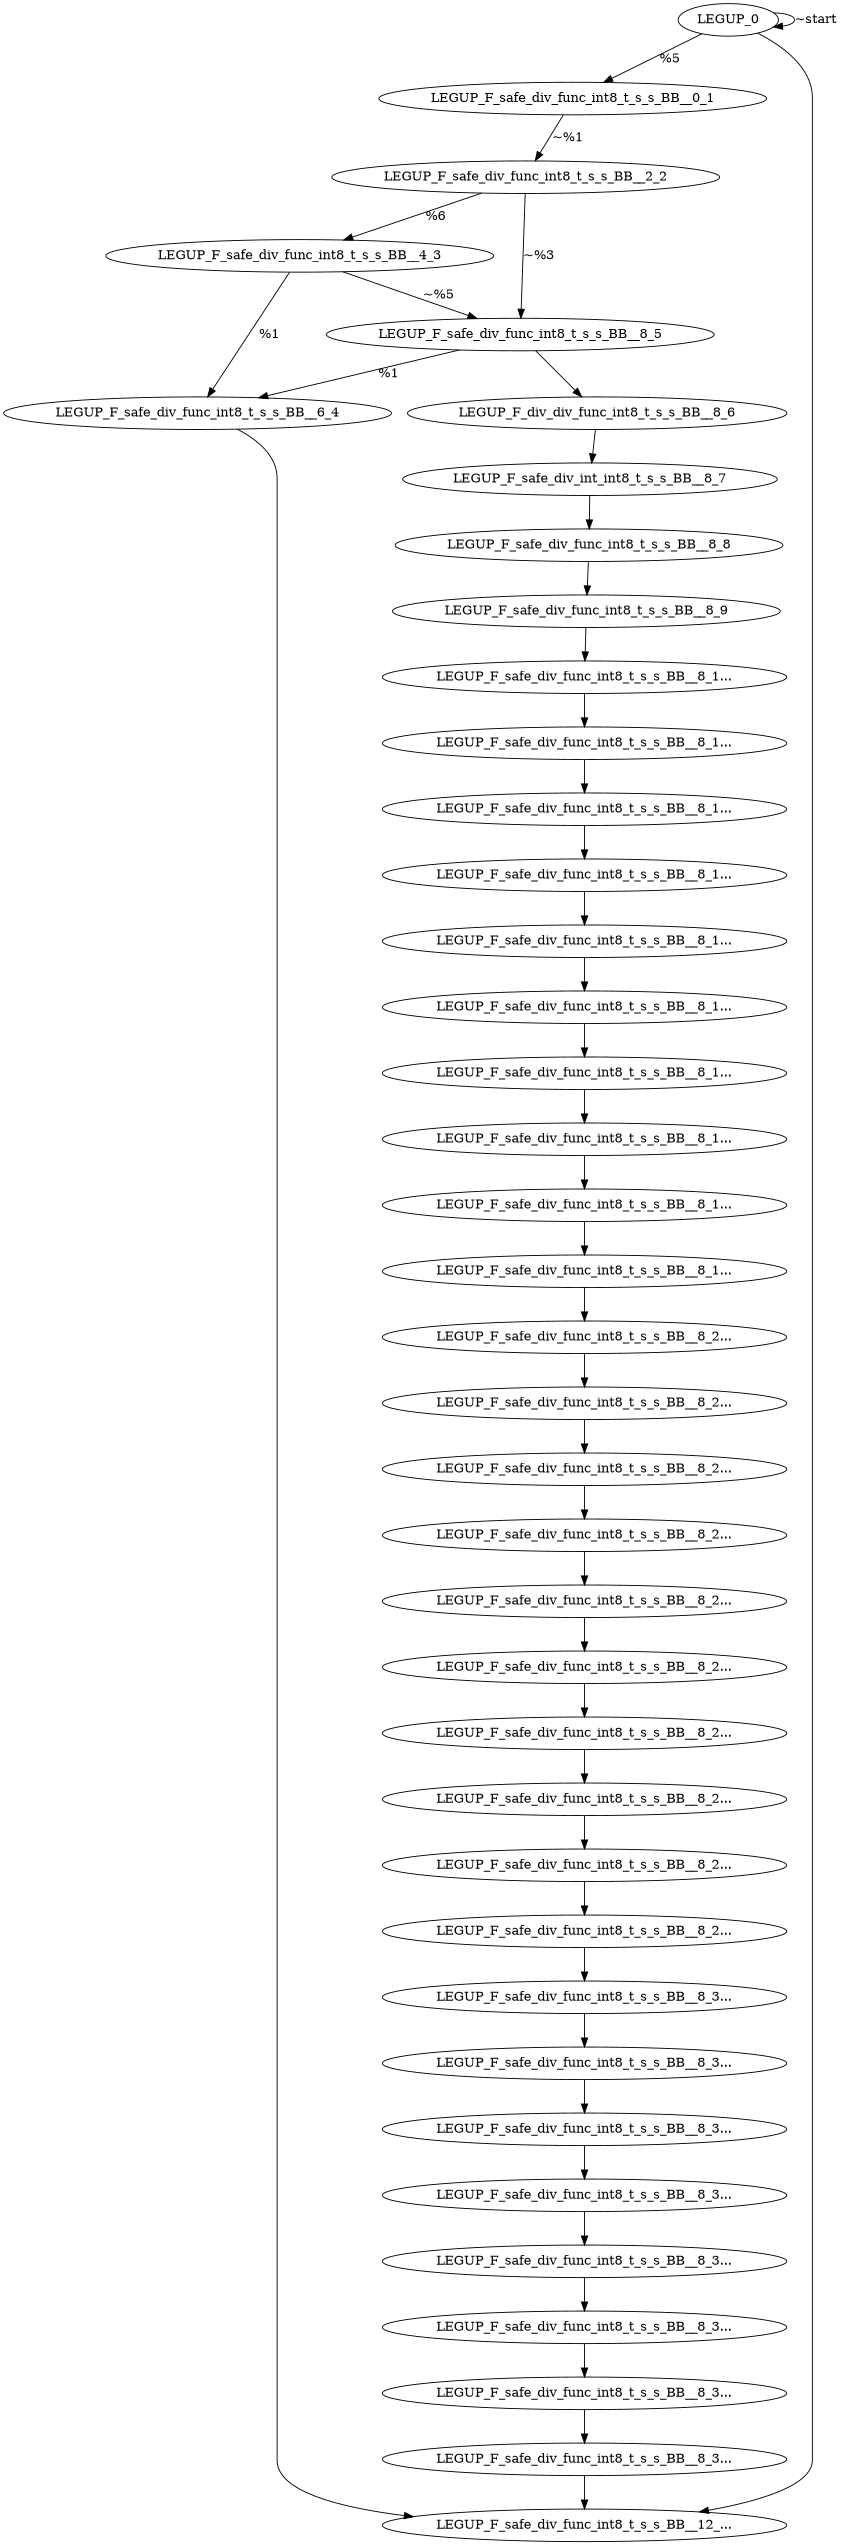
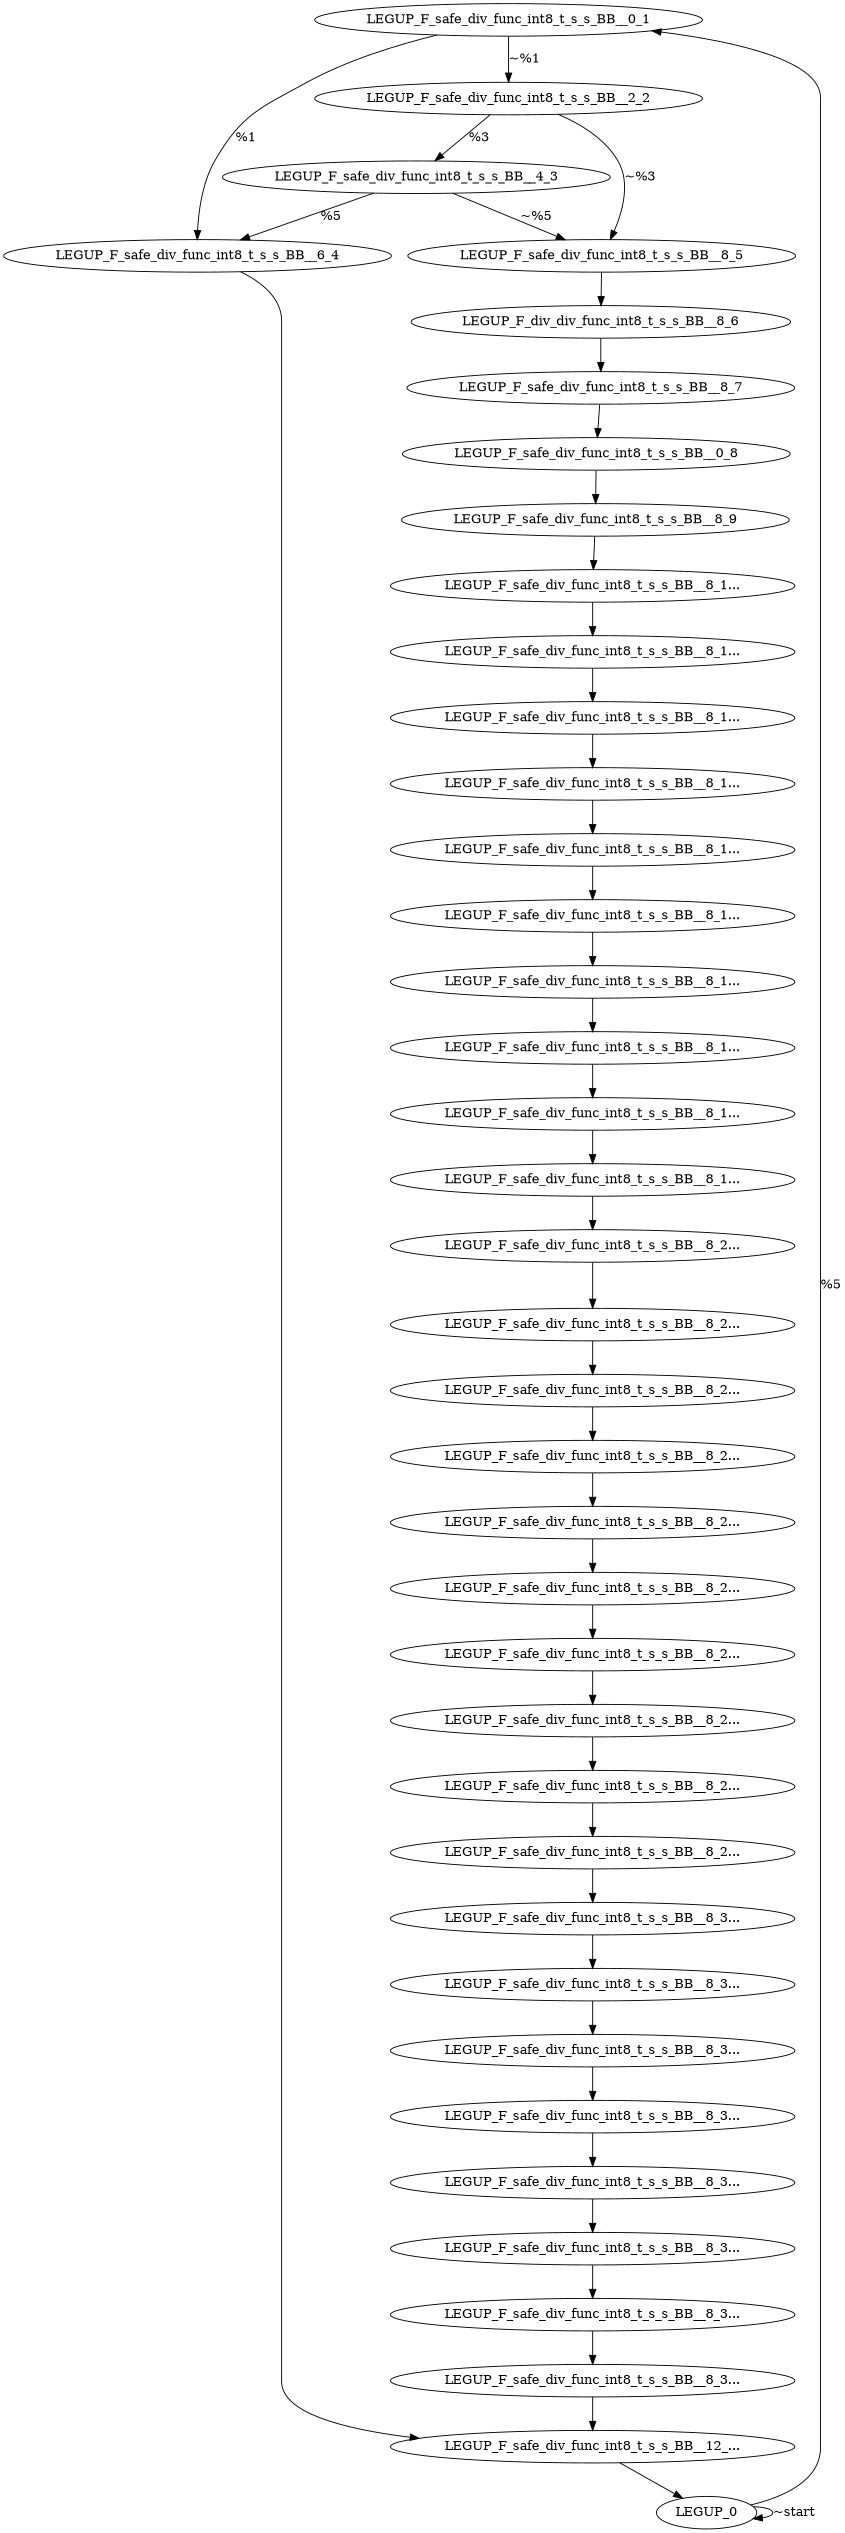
(436, 217) -> (479, 138)
(269, 335) -> (331, 217)
(363, 373) -> (282, 96)
(590, 479) -> (601, 388)
(589, 545) -> (596, 454)
(812, 1295) -> (647, 2478)
